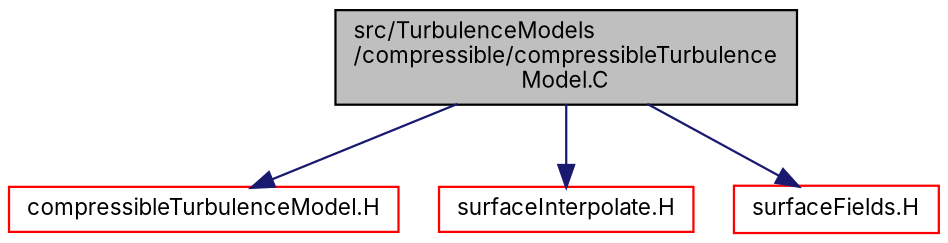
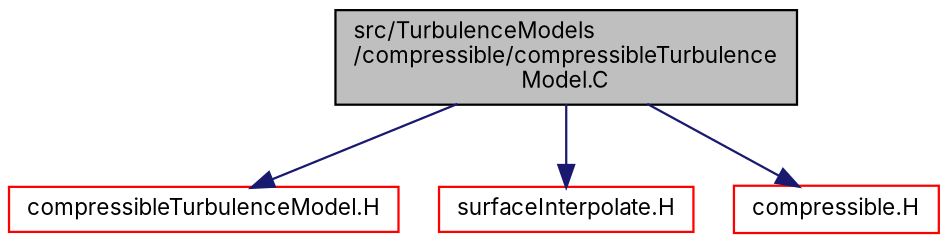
(836, 209) -> (836, 209)
